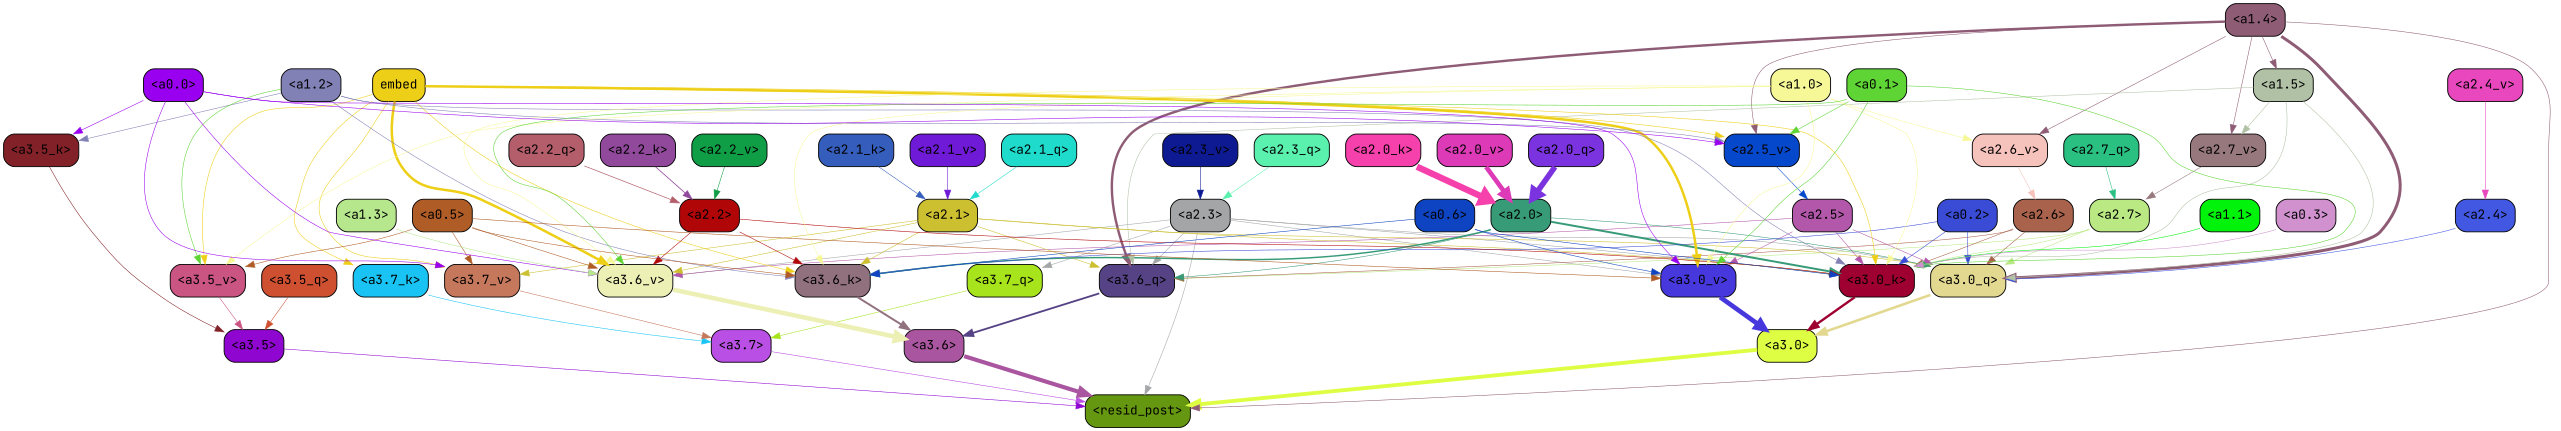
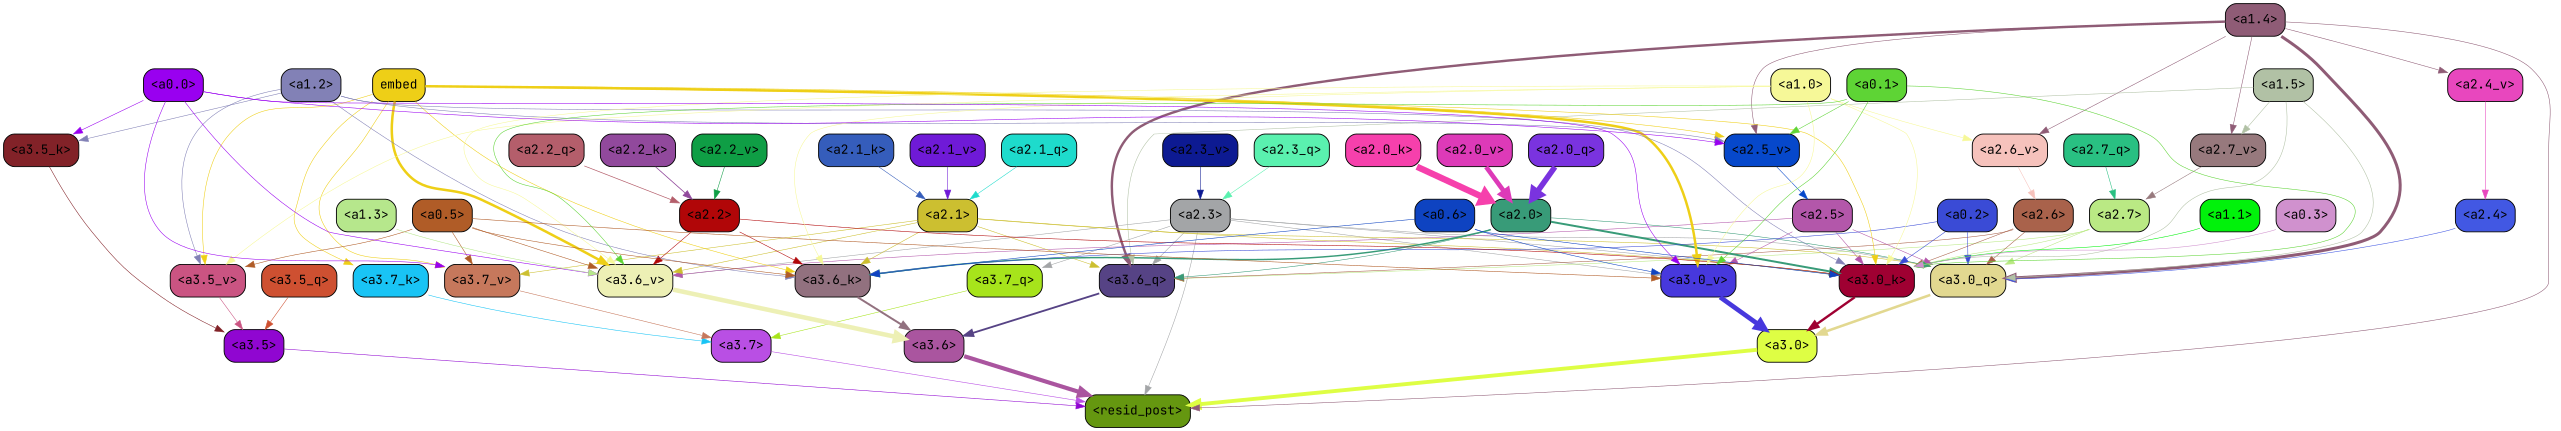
(2268, 48) -> (2362, 49)
(189, 146) -> (189, 146)
